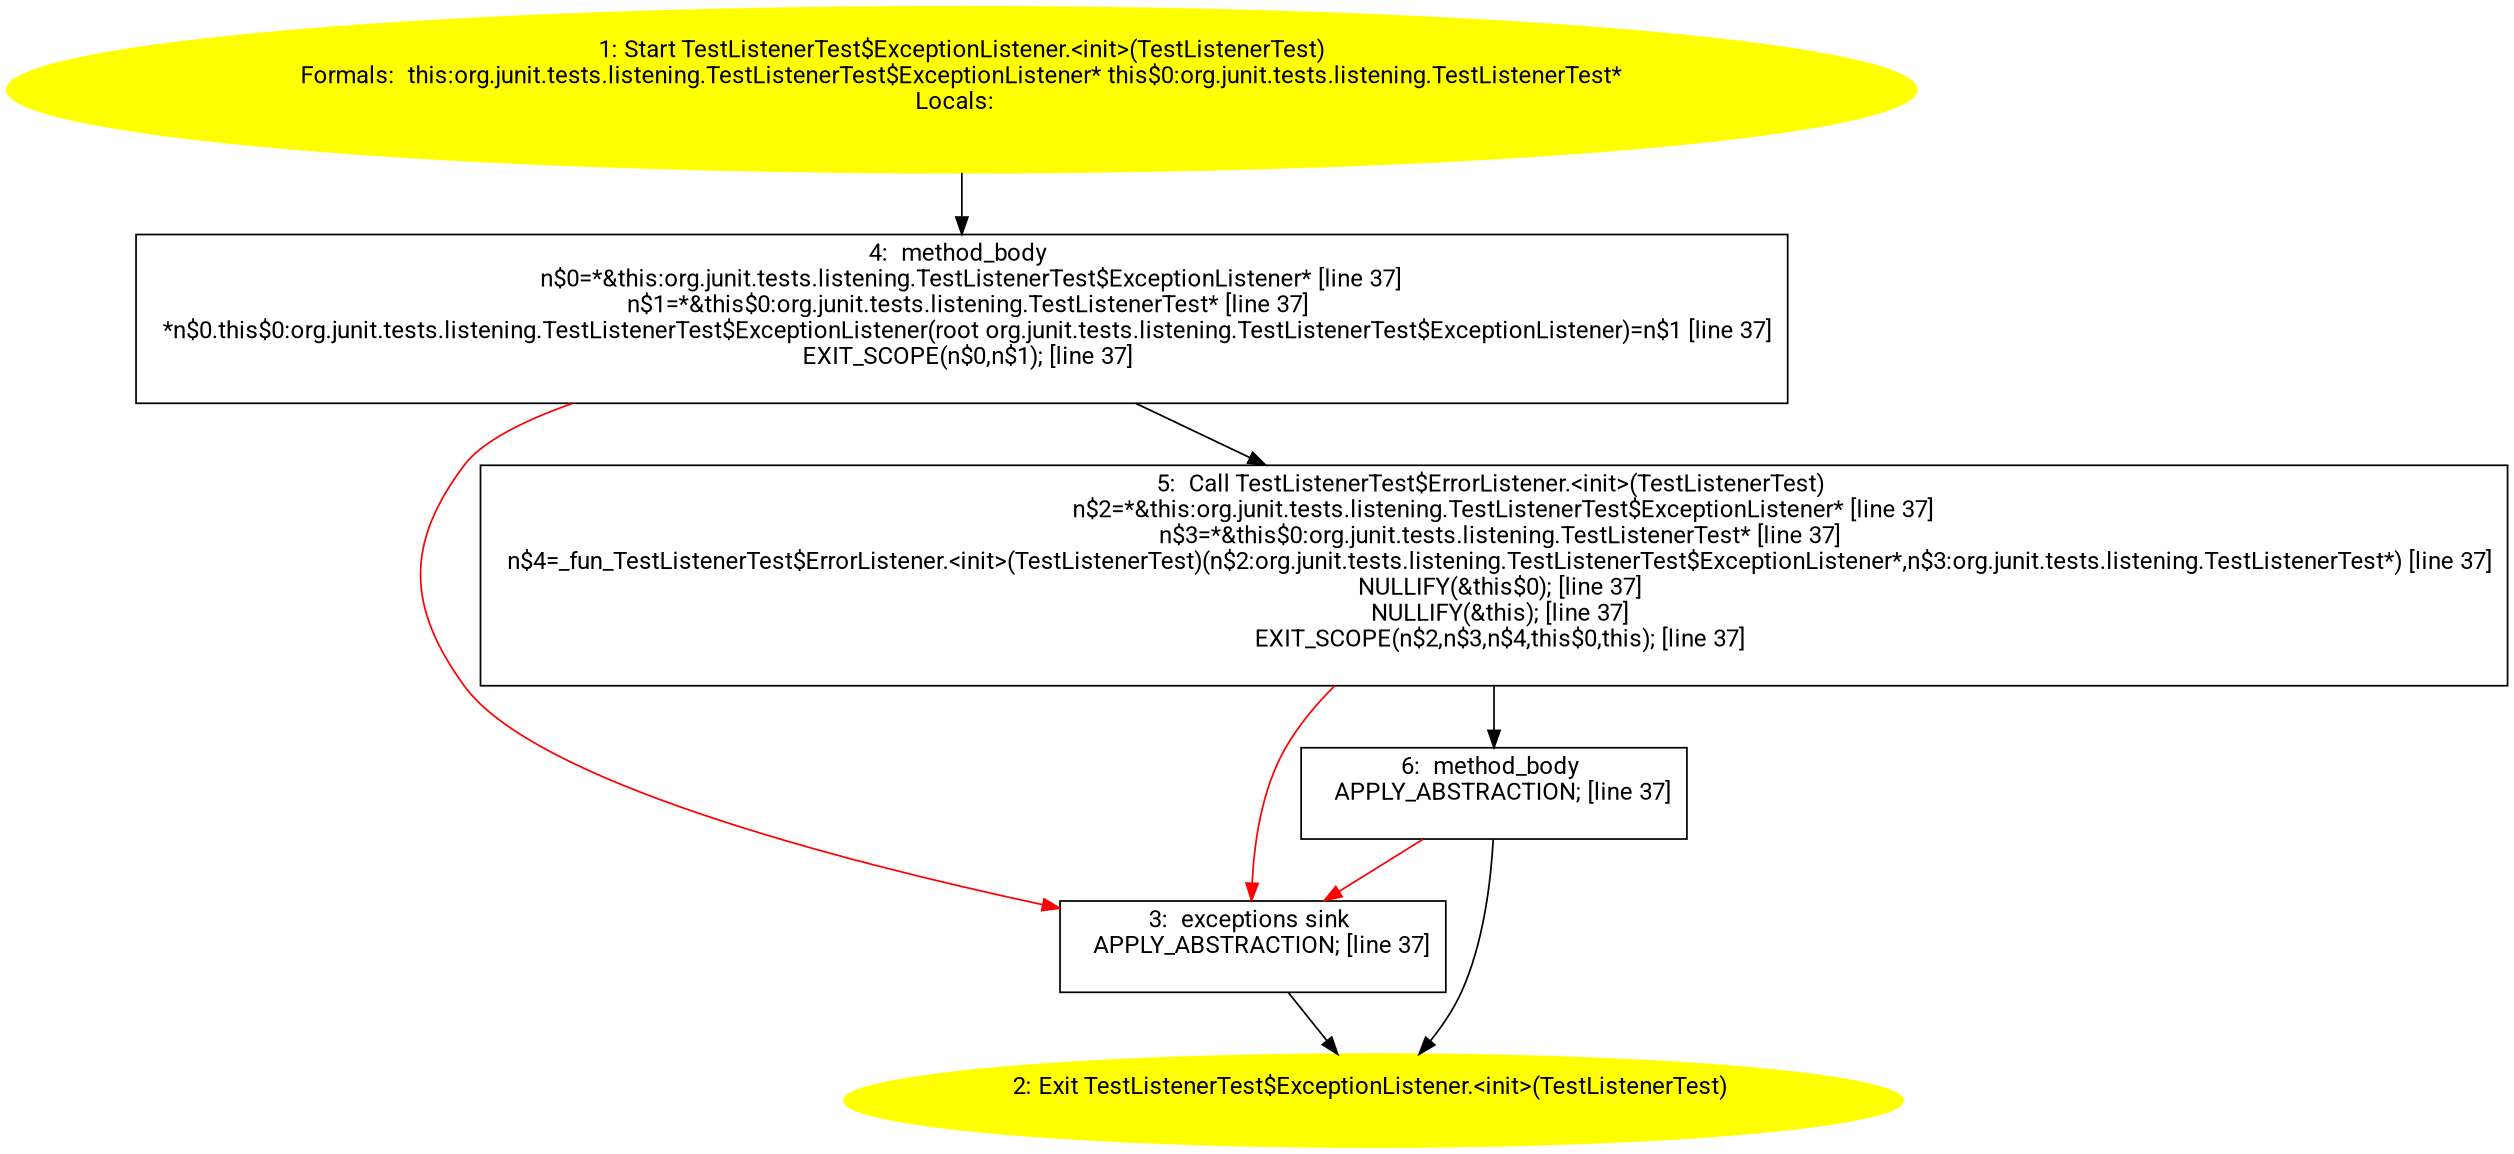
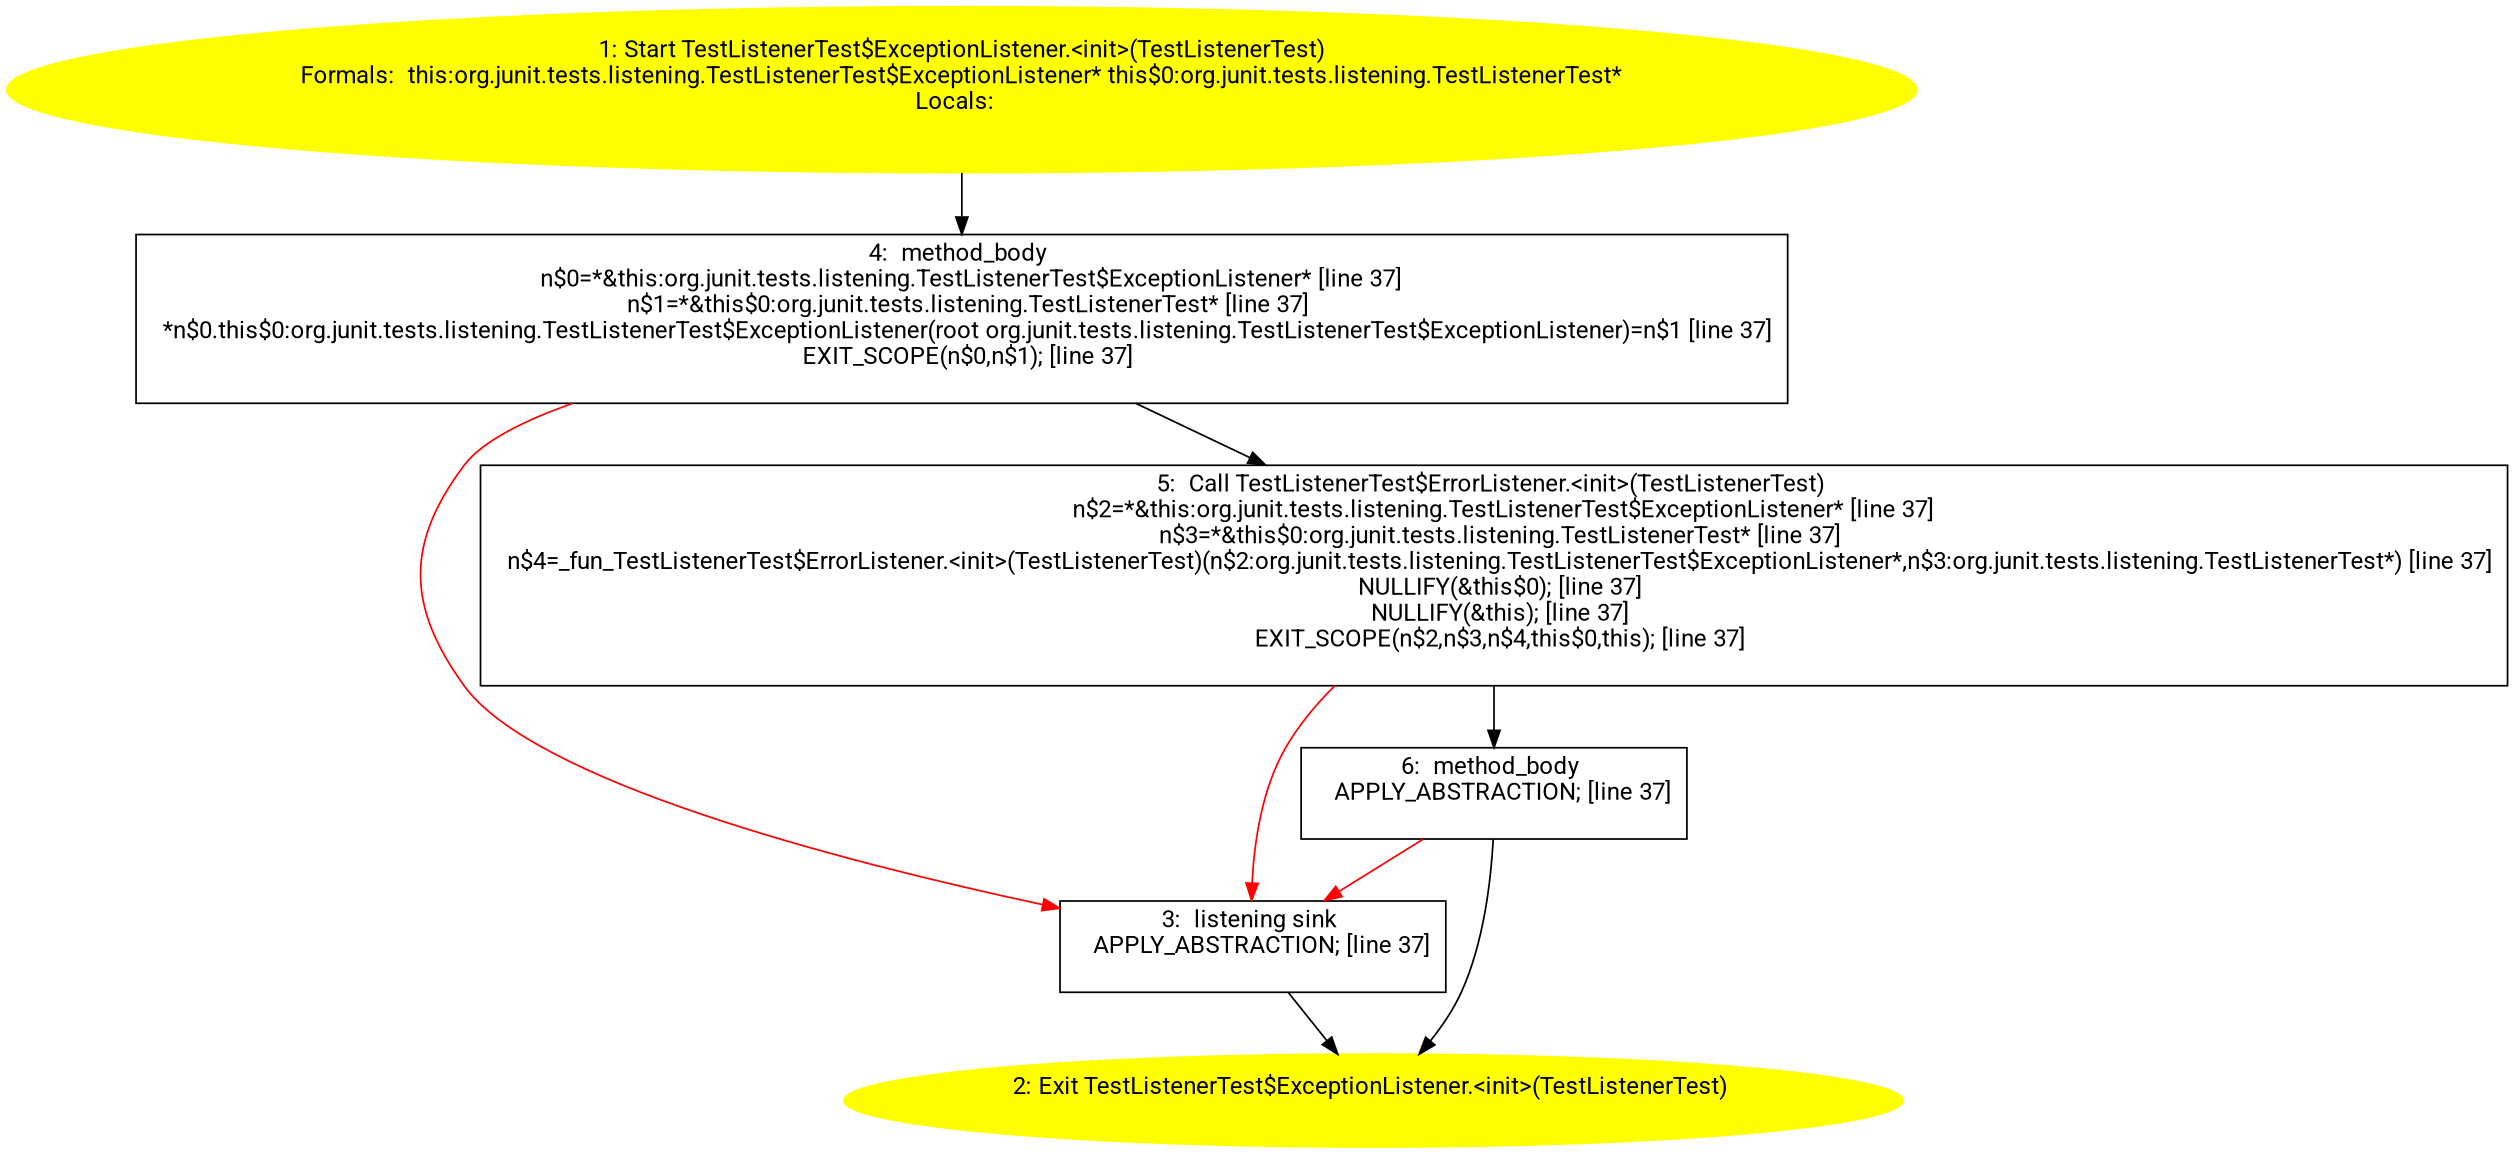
(1253, 947) -> (1253, 947)
